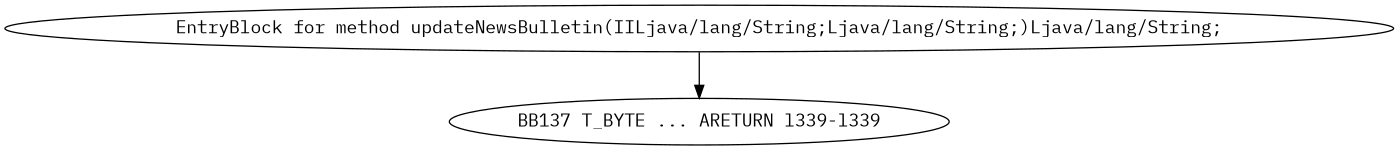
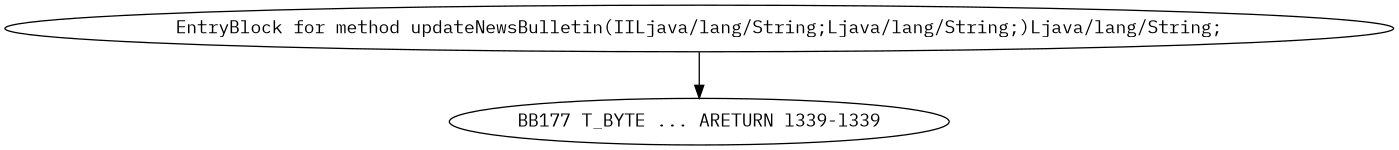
(699, 122) -> (699, 122)
